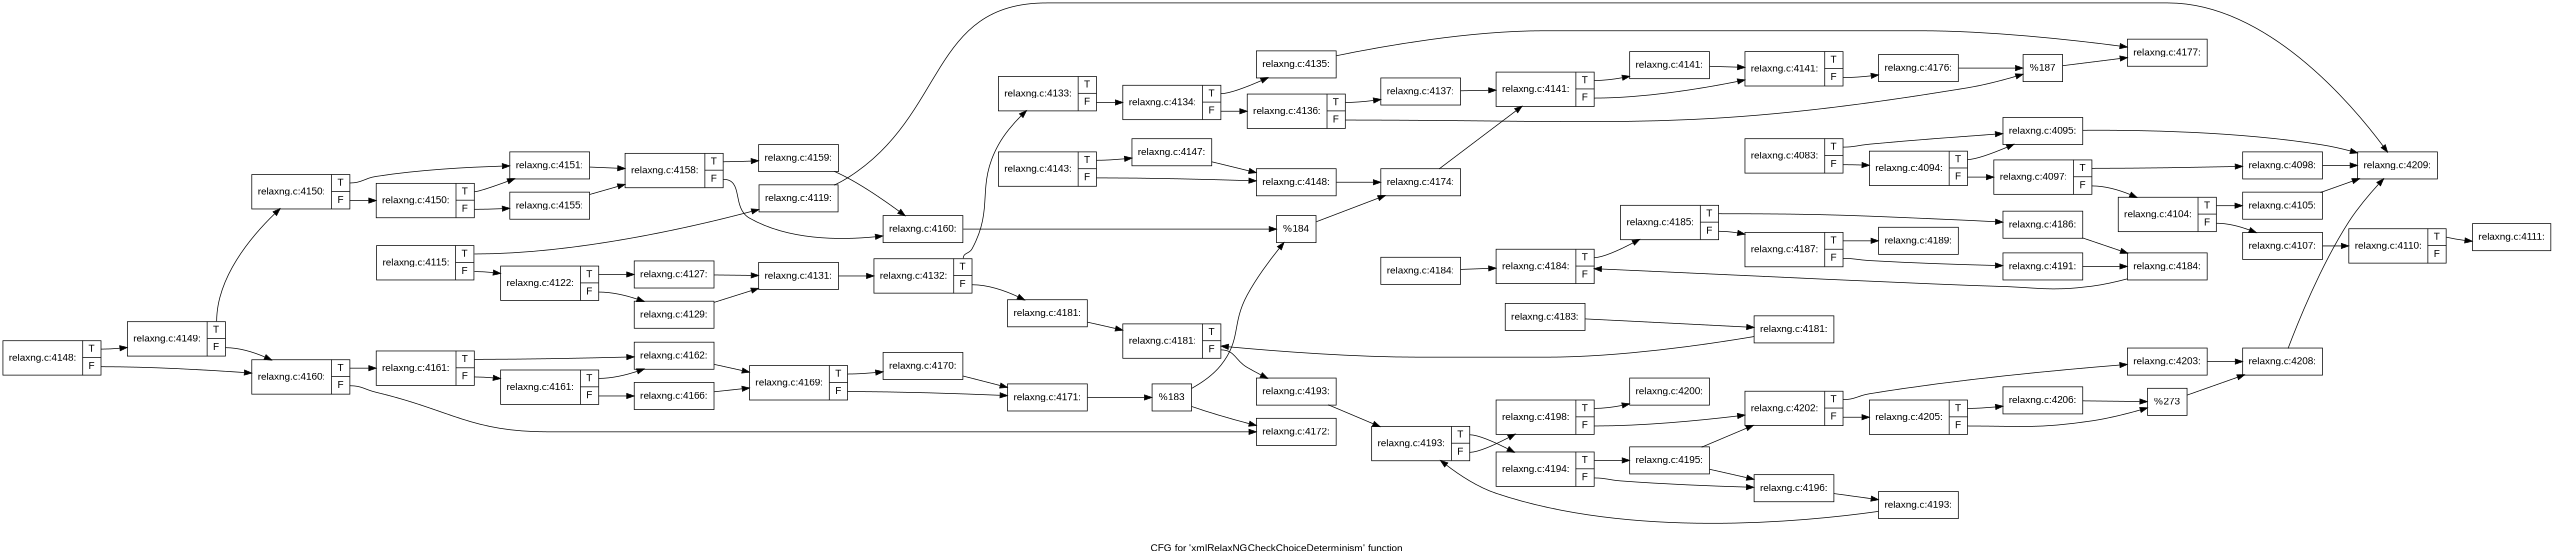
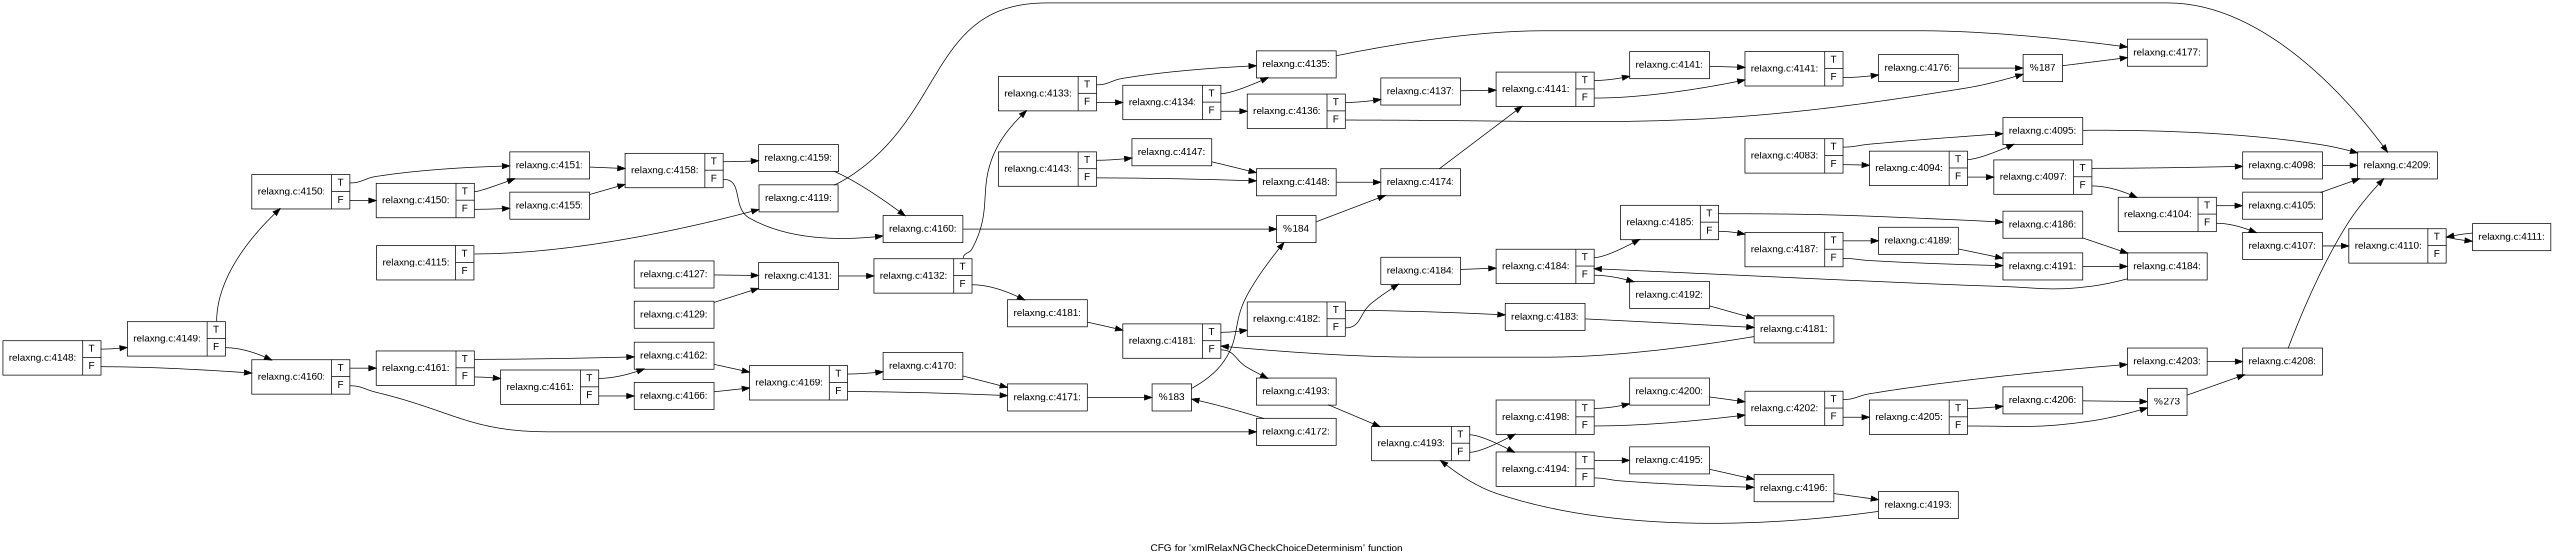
none -> (1172, 72)
none -> (2463, 234)
none -> (1977, 253)
(550, 283) -> none
none -> (1670, 295)
none -> (1296, 319)
(1220, 416) -> (1232, 409)
(1724, 438) -> (1723, 399)
